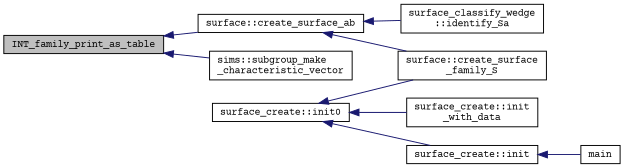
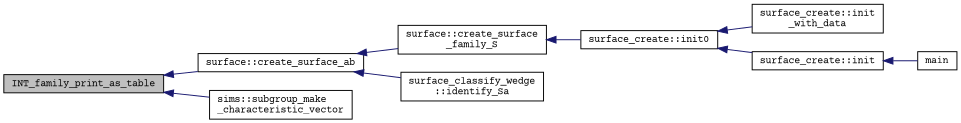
(371, 90) -> (568, 40)
